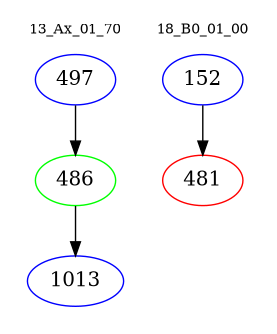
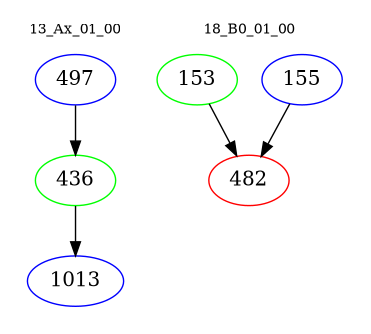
(76, 30) -> (76, 30)
none -> (197, 80)
(203, 80) -> (302, 80)
(76, 180) -> (76, 180)
(203, 180) -> (249, 180)
